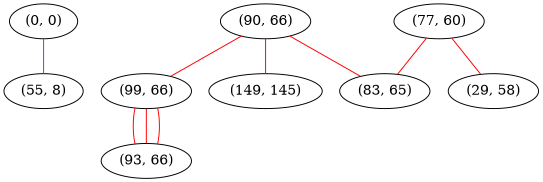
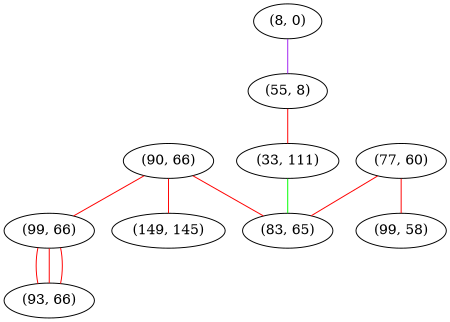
(44, 21) -> (288, 21)
(493, 91) -> (401, 231)
none -> (288, 161)
